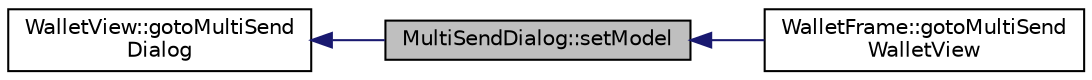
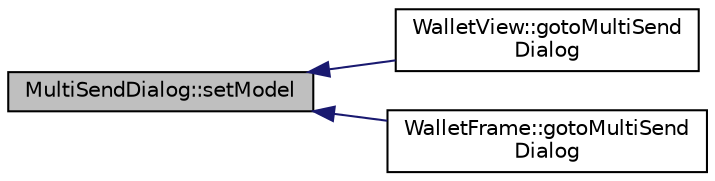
(359, 40) -> (362, 65)
(924, 40) -> (547, 141)
